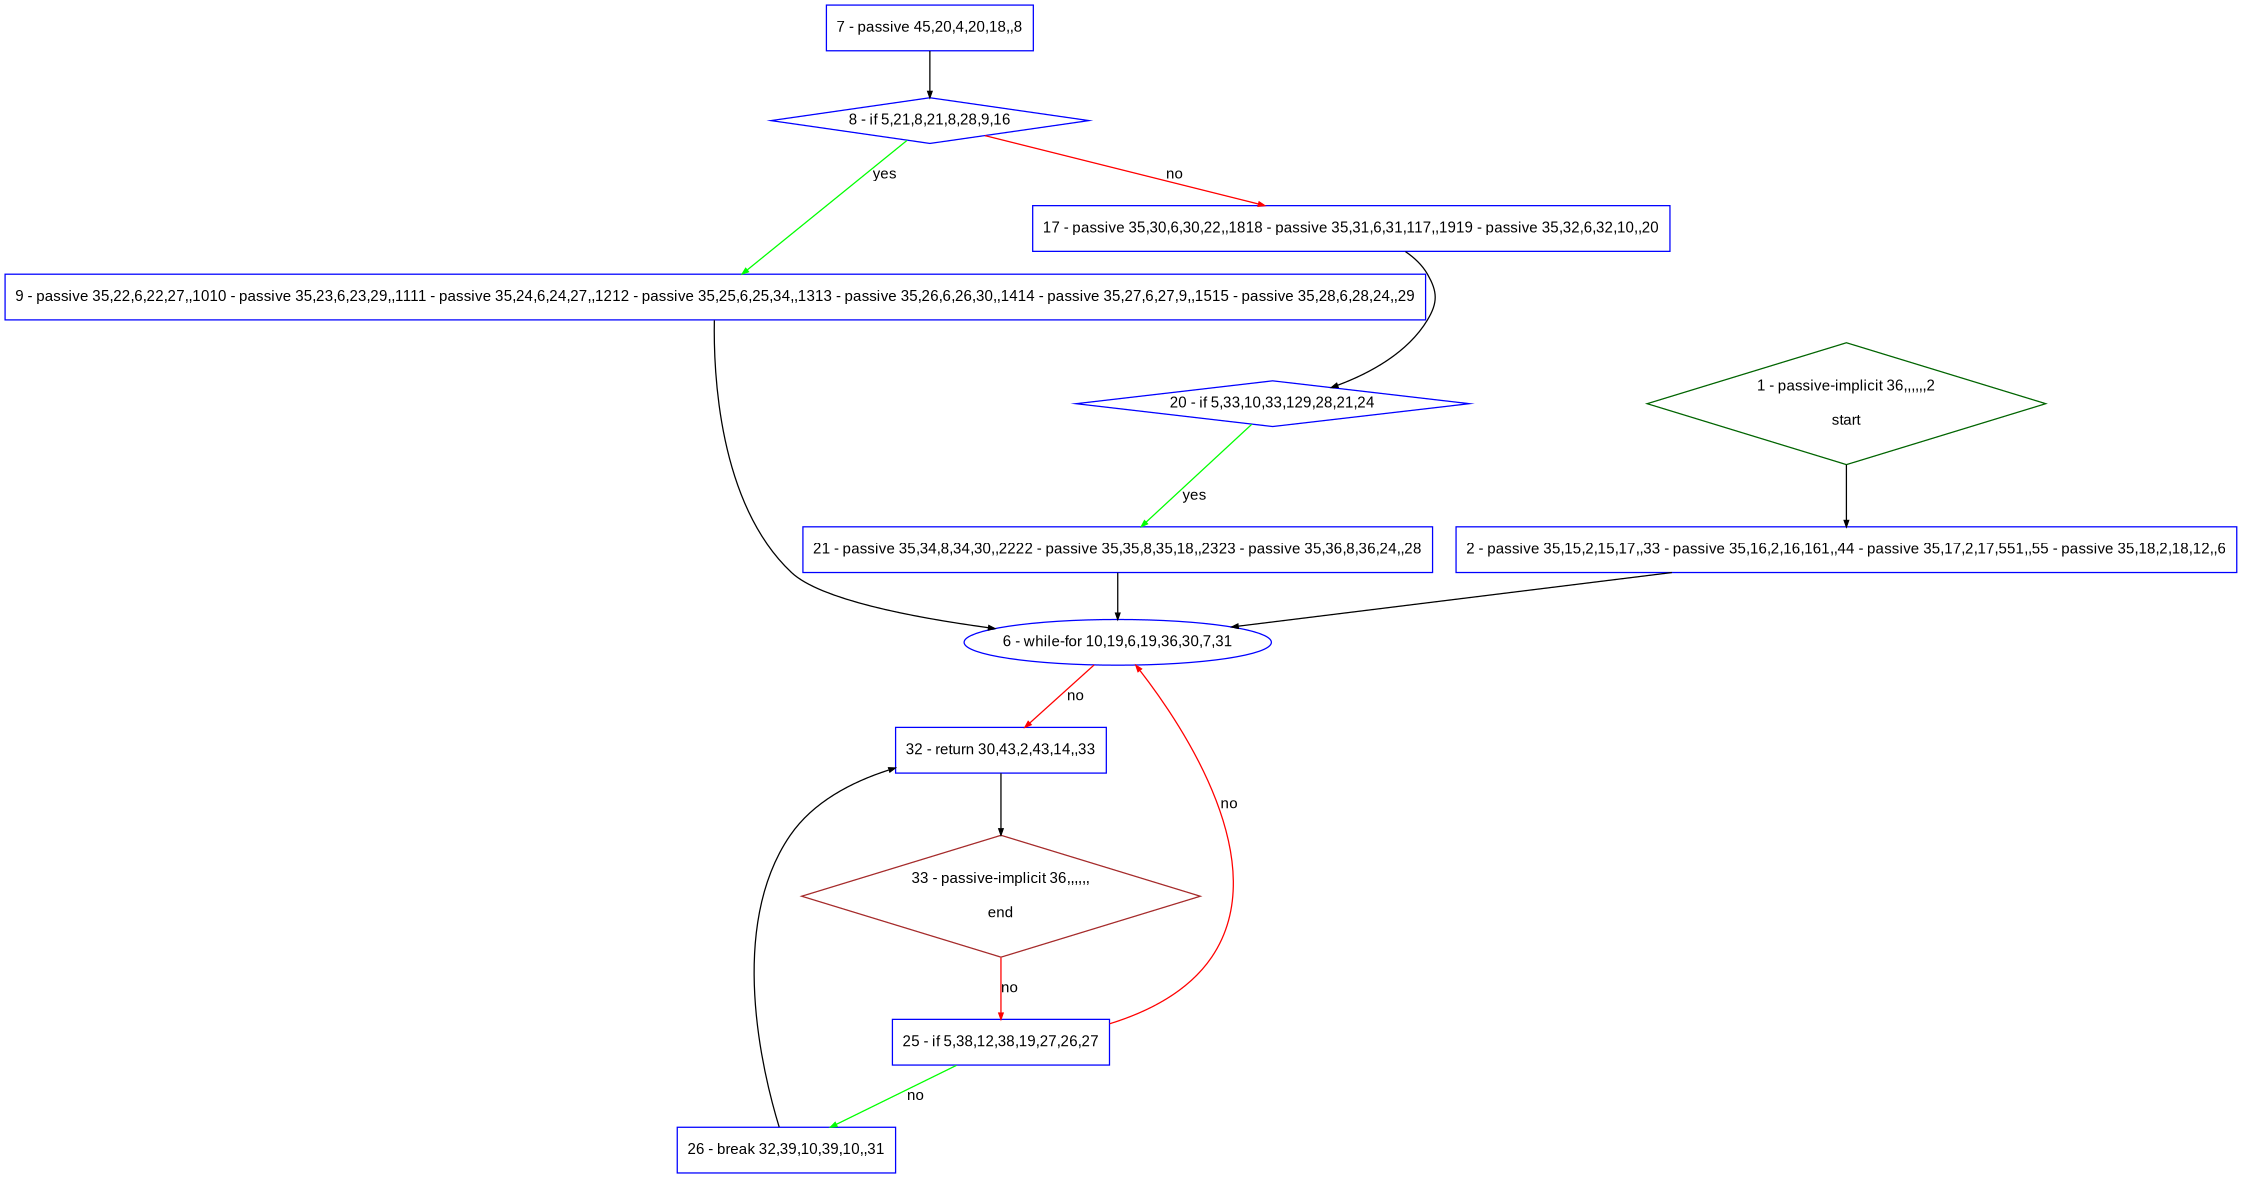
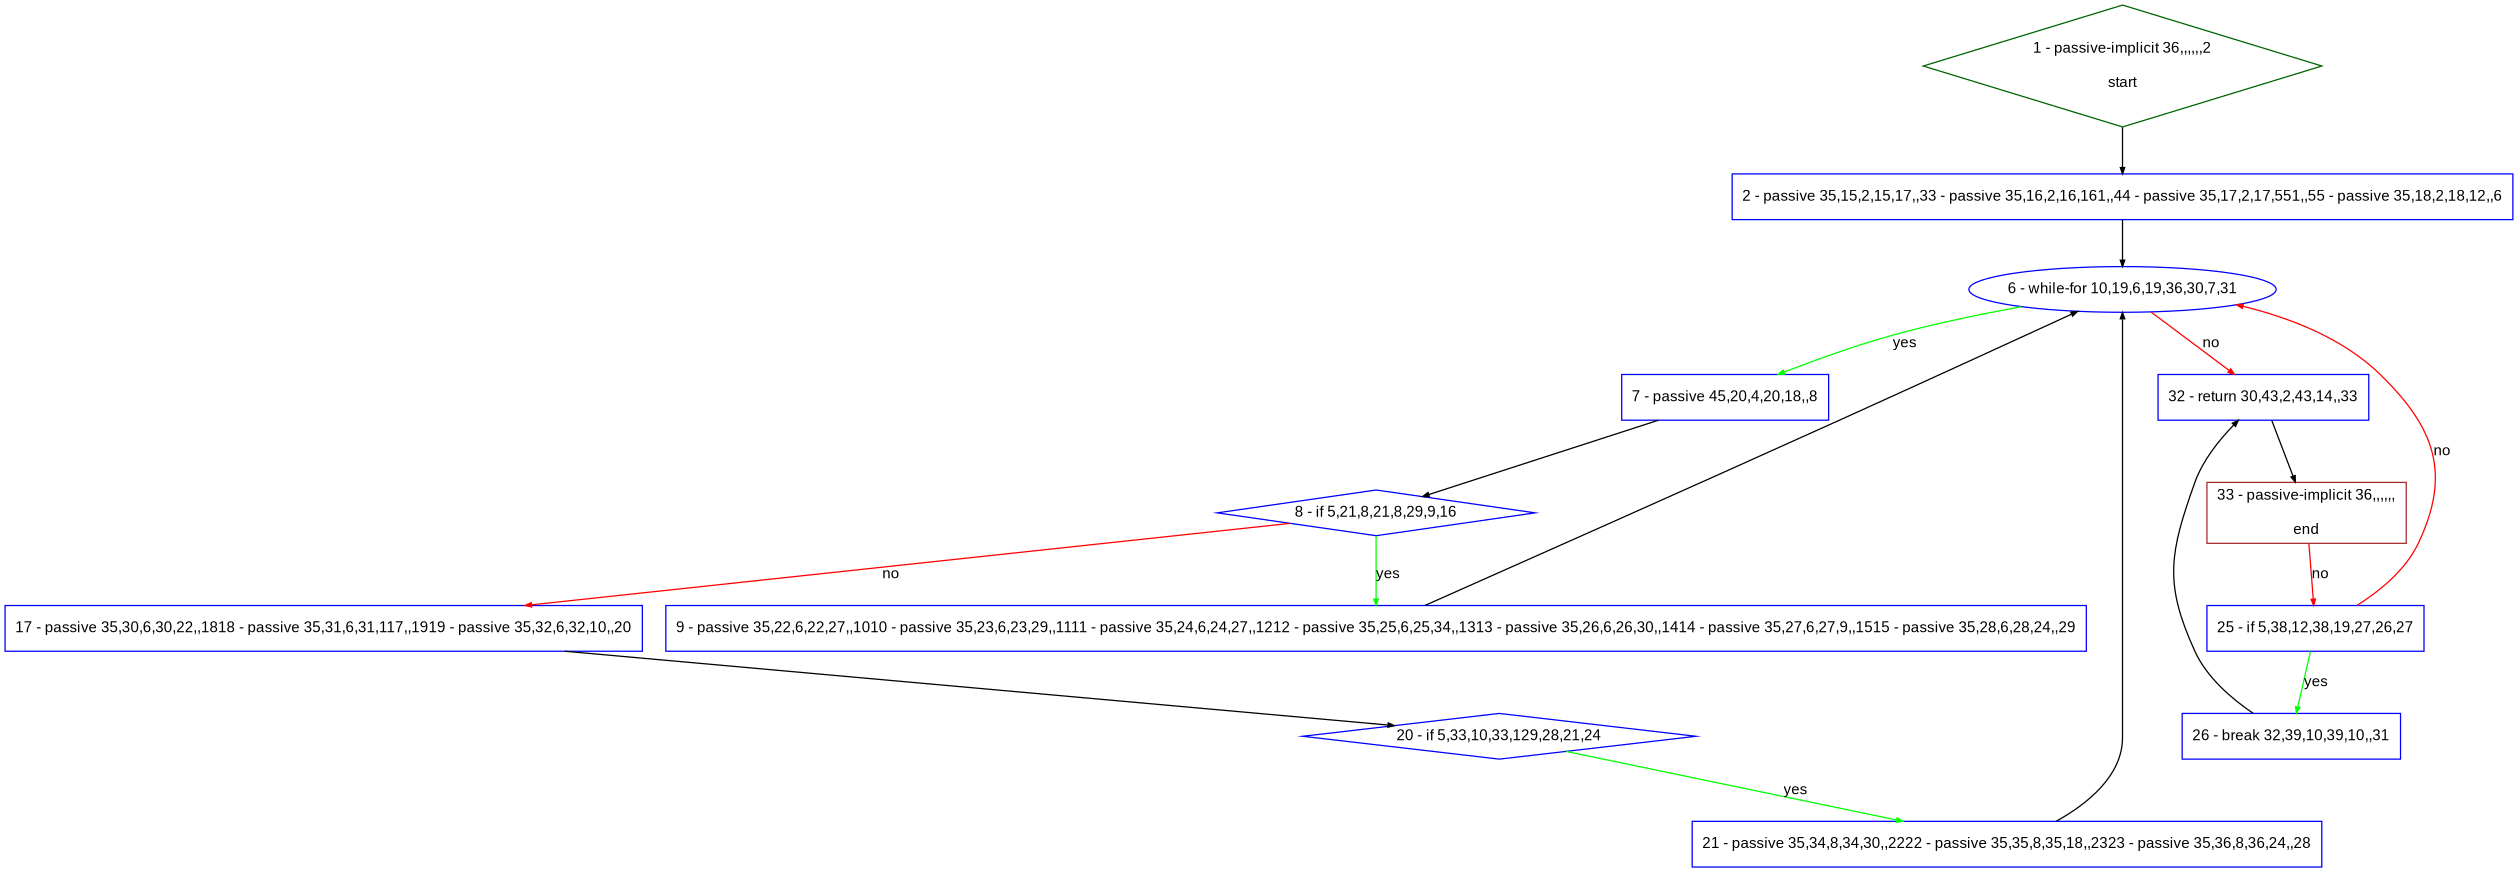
(930, 121) -> (1376, 513)
none -> (1901, 333)
(1001, 896) -> (2307, 513)
(916, 1096) -> (2316, 682)
